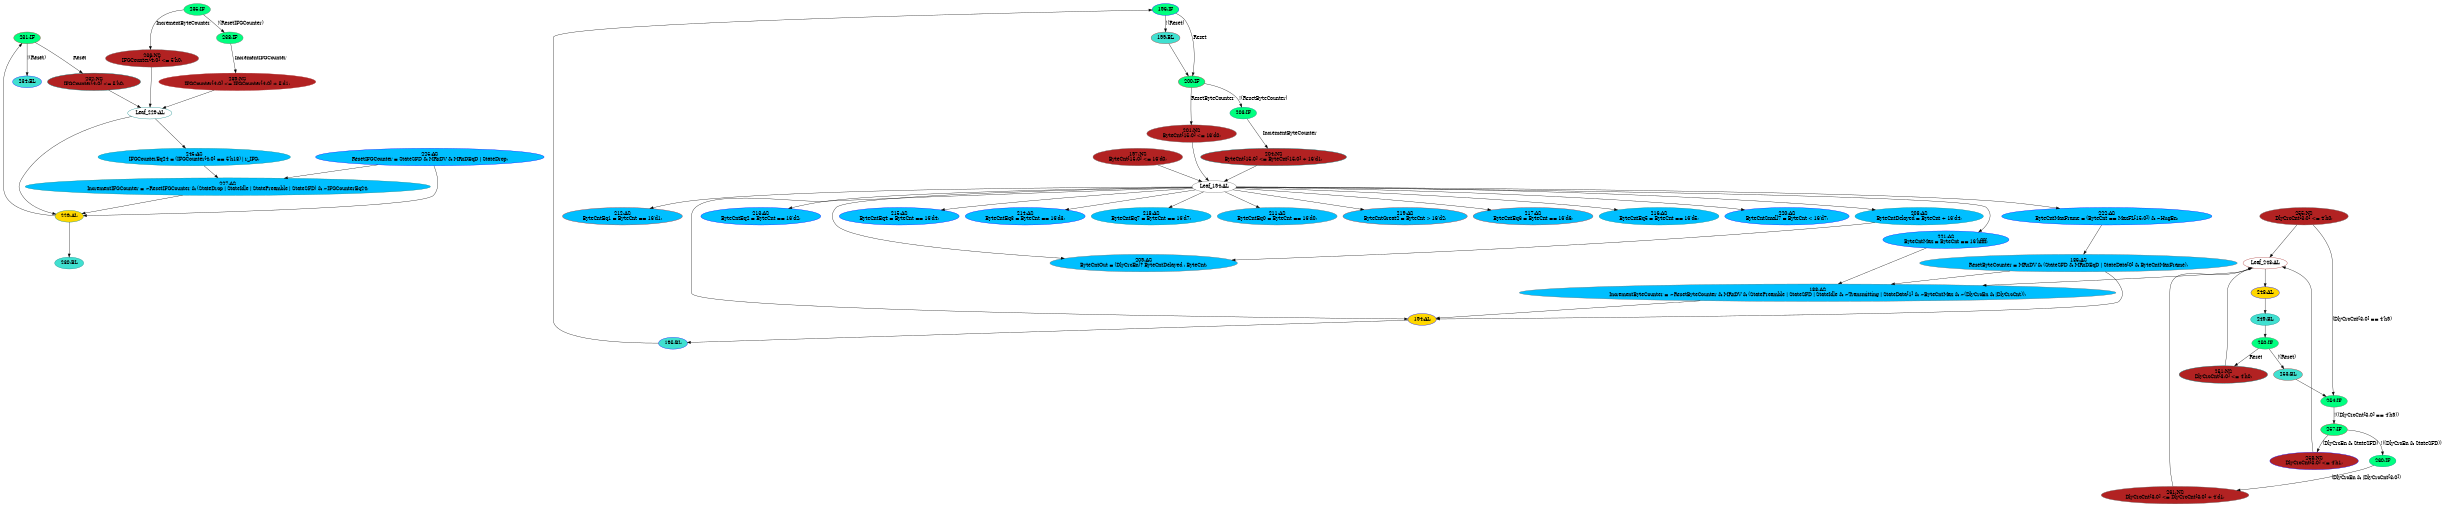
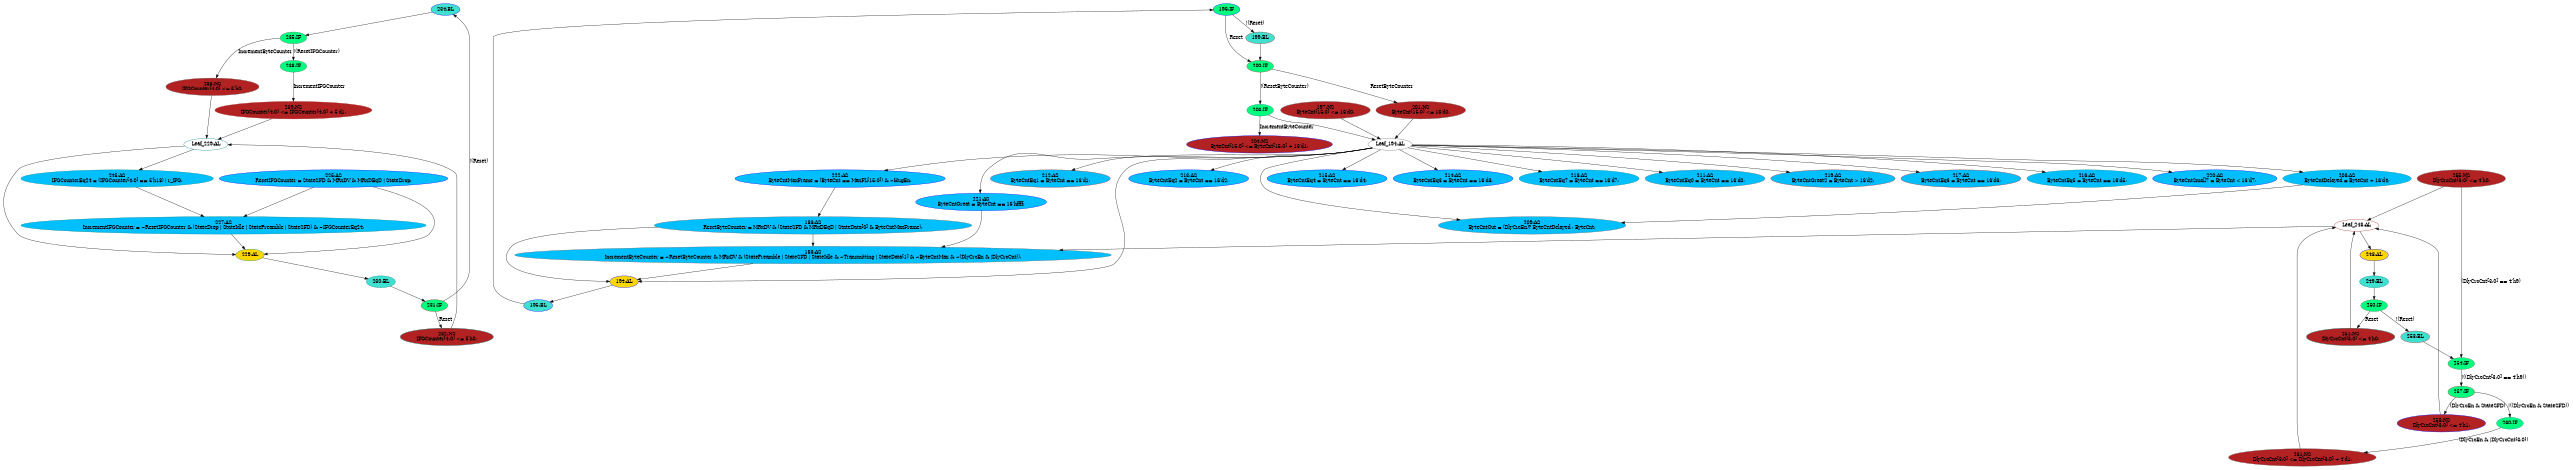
none -> (371, 23)
(4, 147) -> (406, 293)
(1274, 157) -> (1260, 144)
(1242, 173) -> (1320, 126)
(1946, 240) -> (981, 202)
